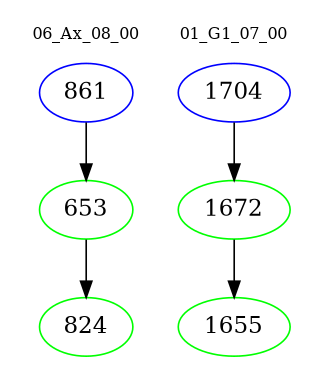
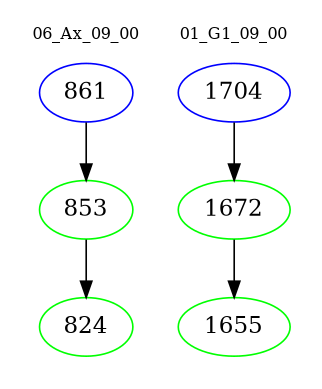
(86, 35) -> (86, 35)
(234, 35) -> (234, 35)
(86, 210) -> (86, 210)
